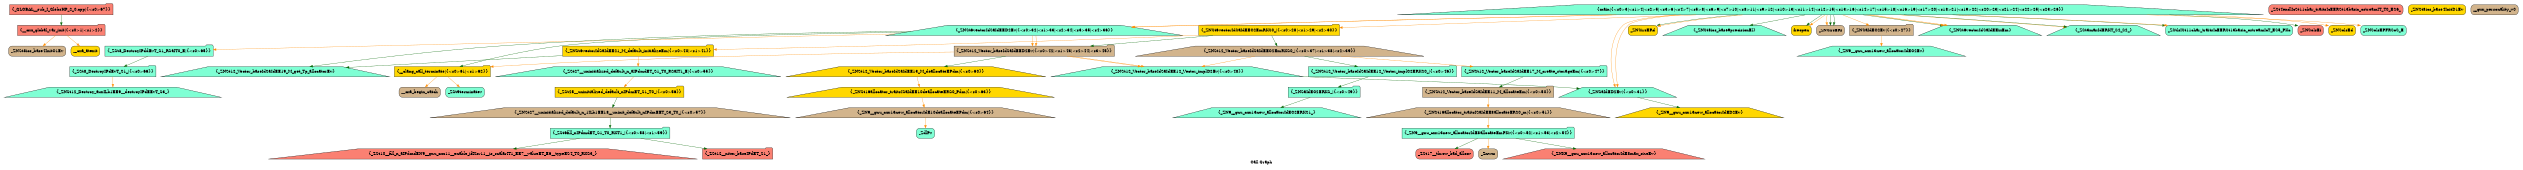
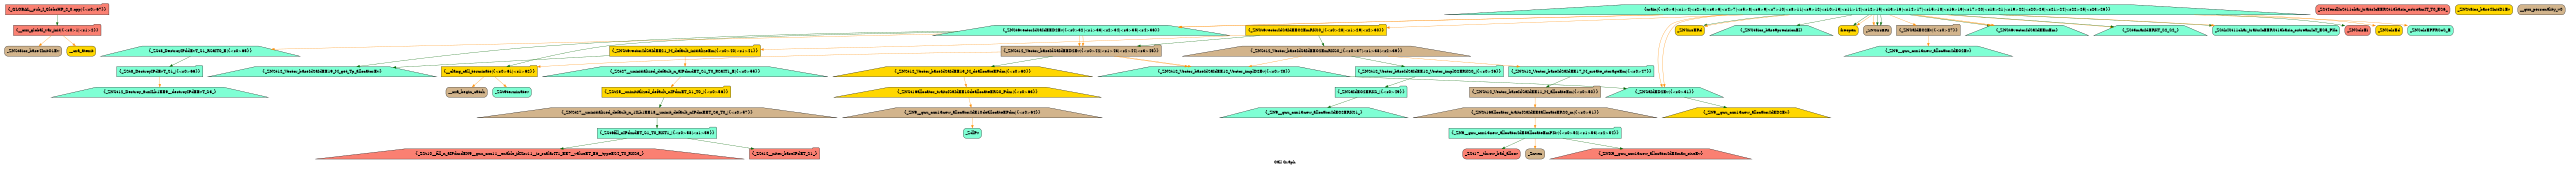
(159, 51) -> (200, 51)
